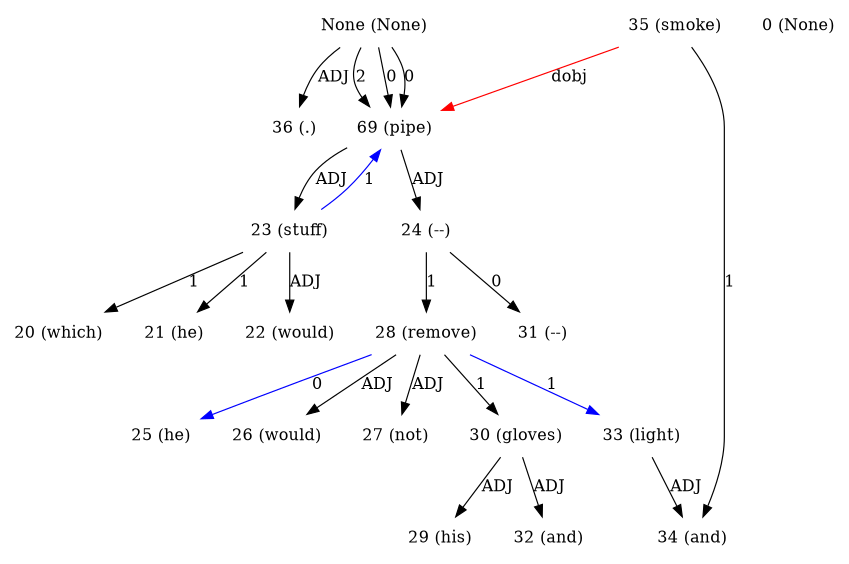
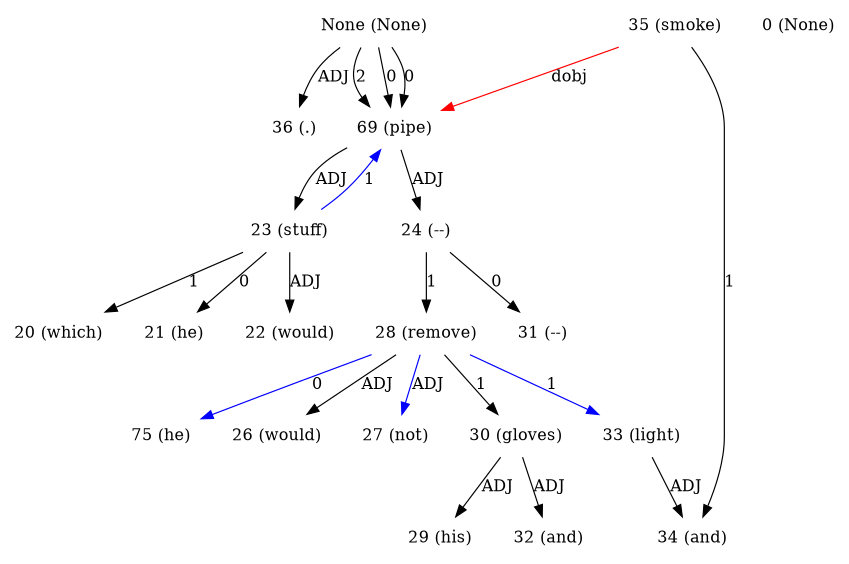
(245, 282) -> (245, 282)
(413, 379) -> (413, 379)
(161, 436) -> (161, 436)
